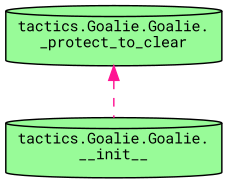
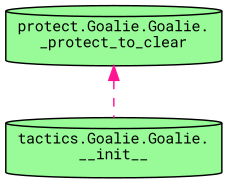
(114, 36) -> (114, 36)
